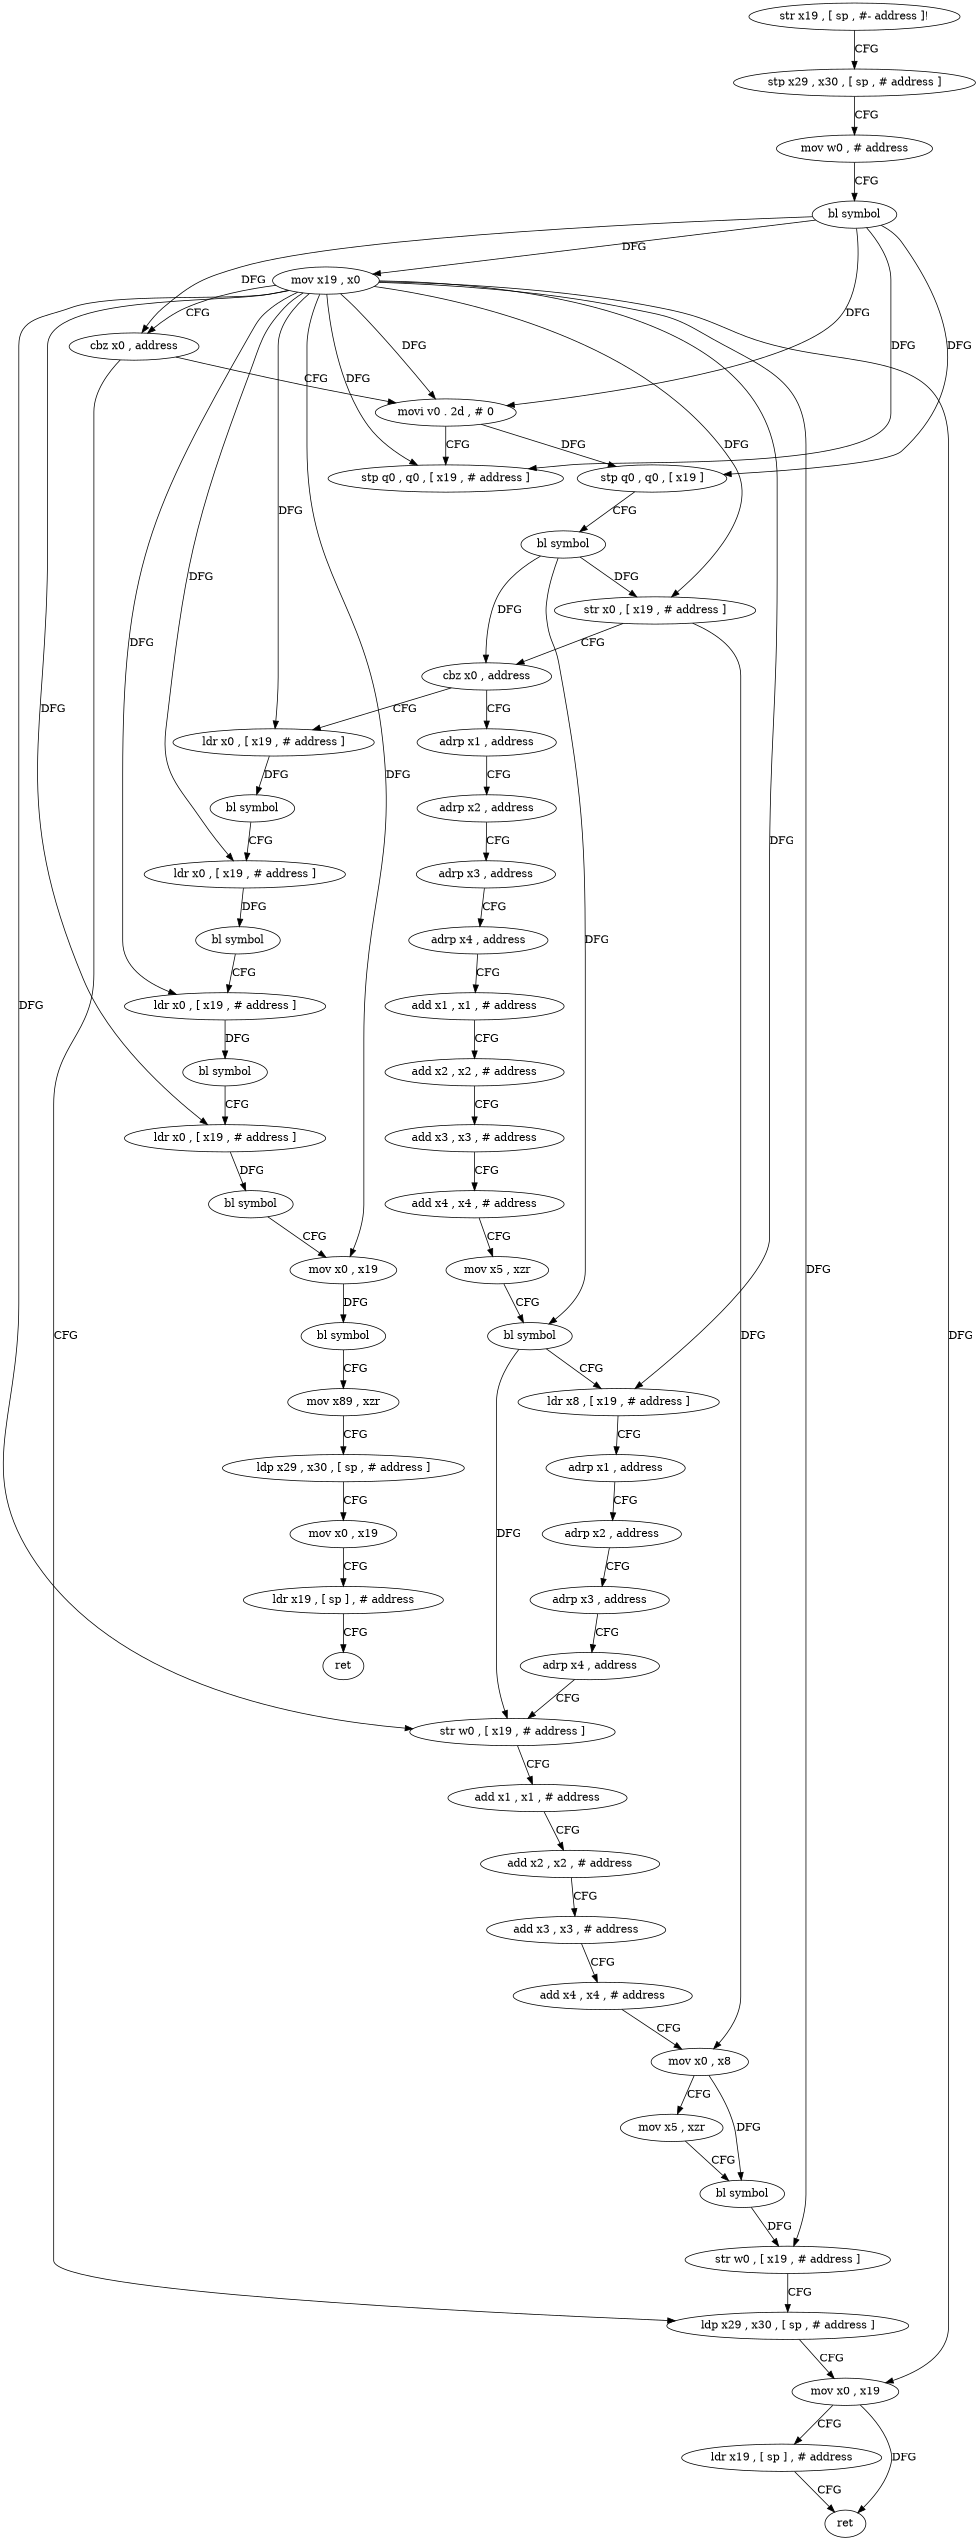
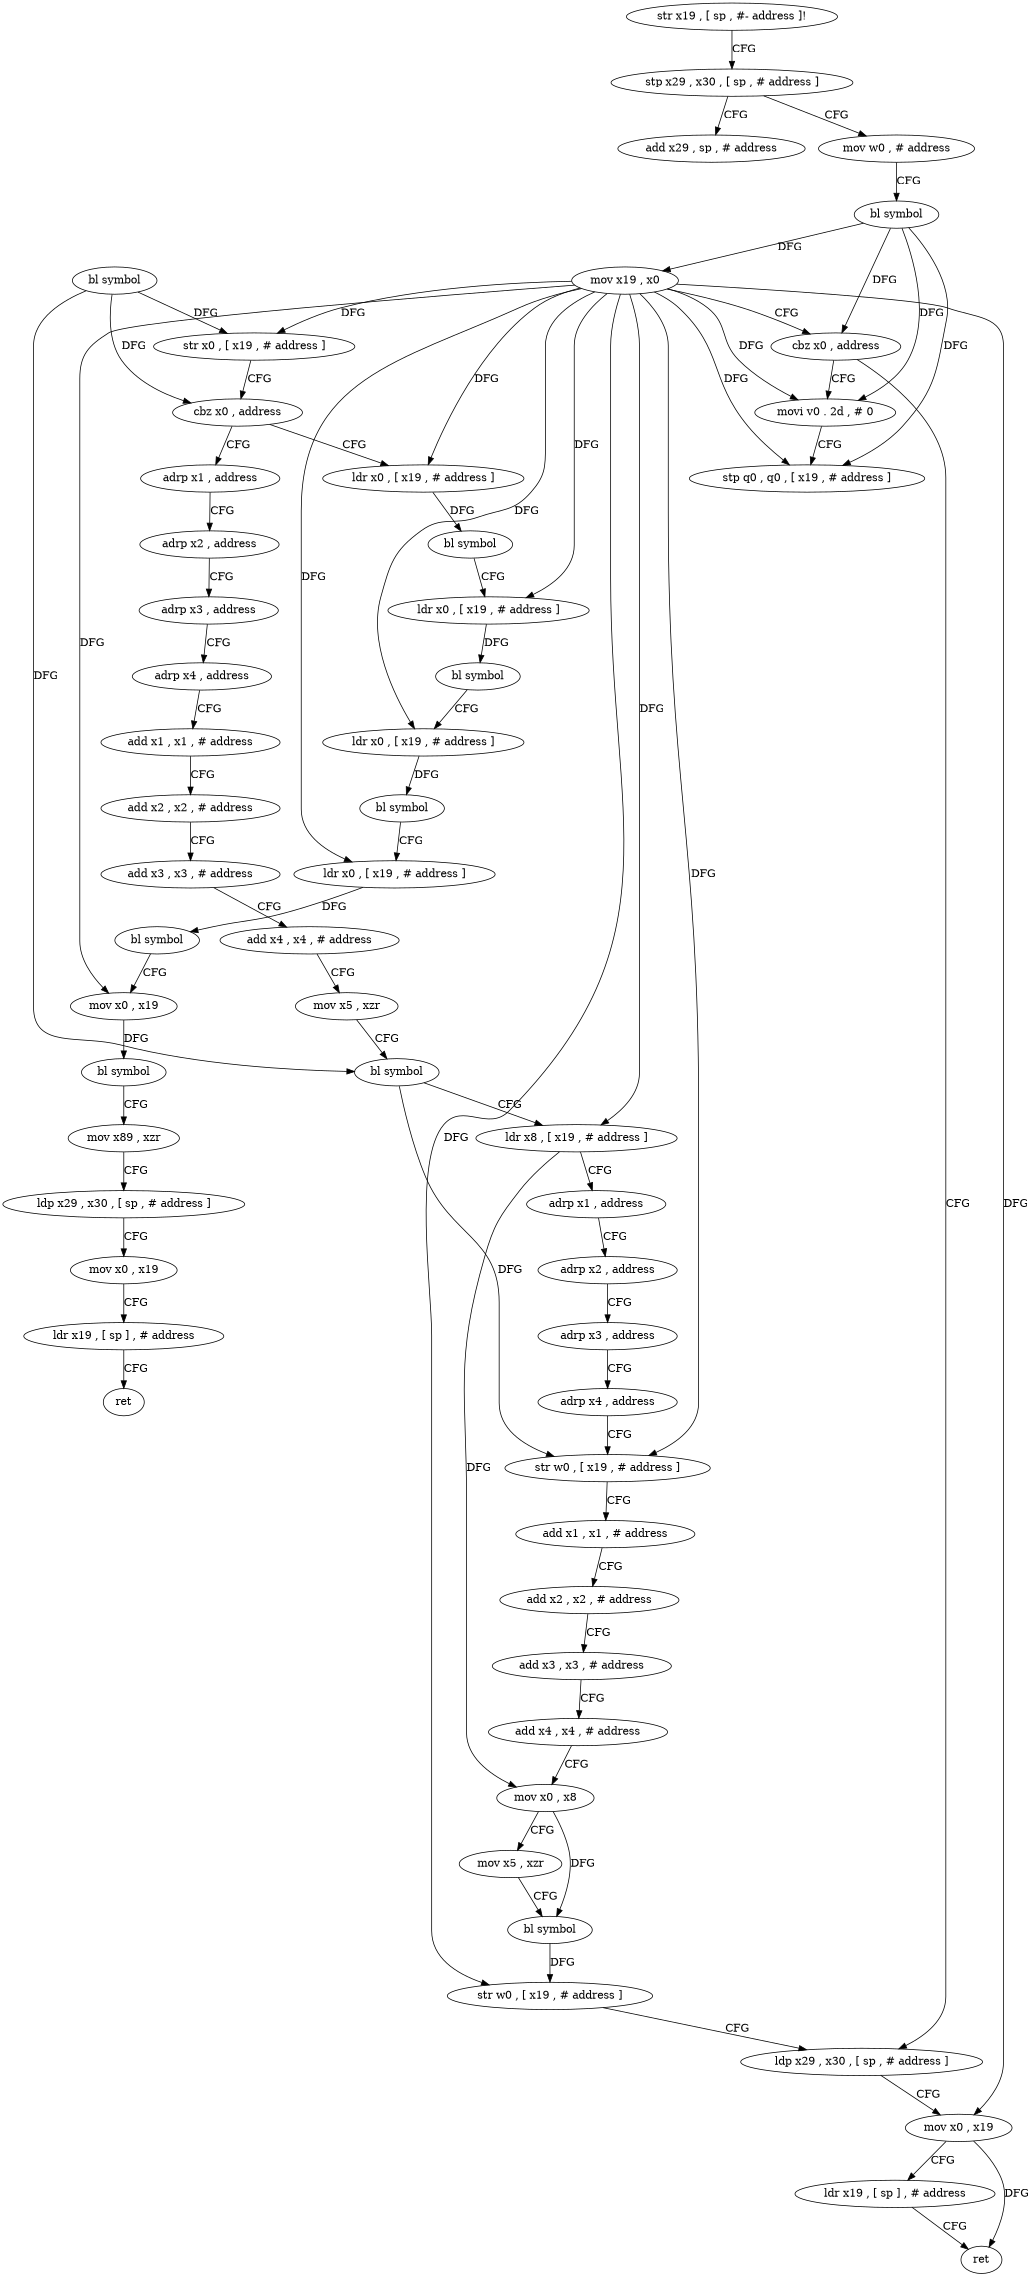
none -> (711, 149)
(652, 479) -> none
(741, 1325) -> (466, 1463)
